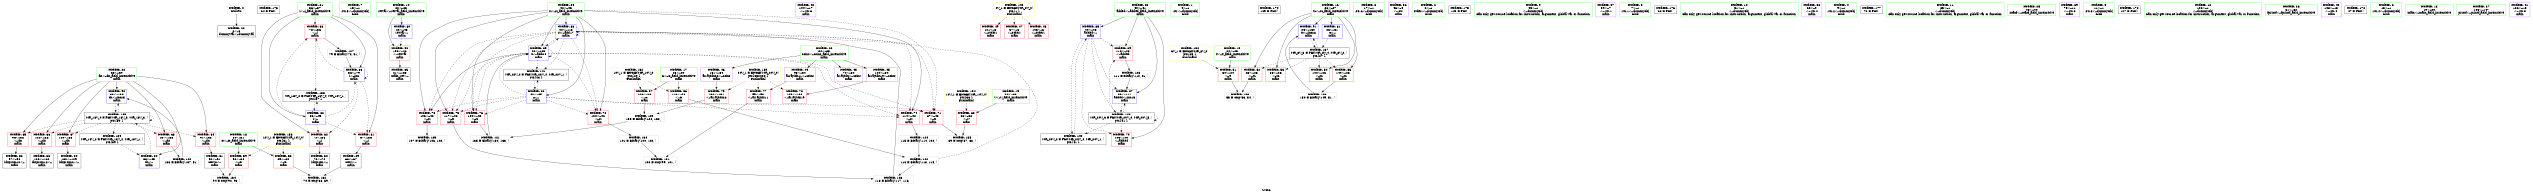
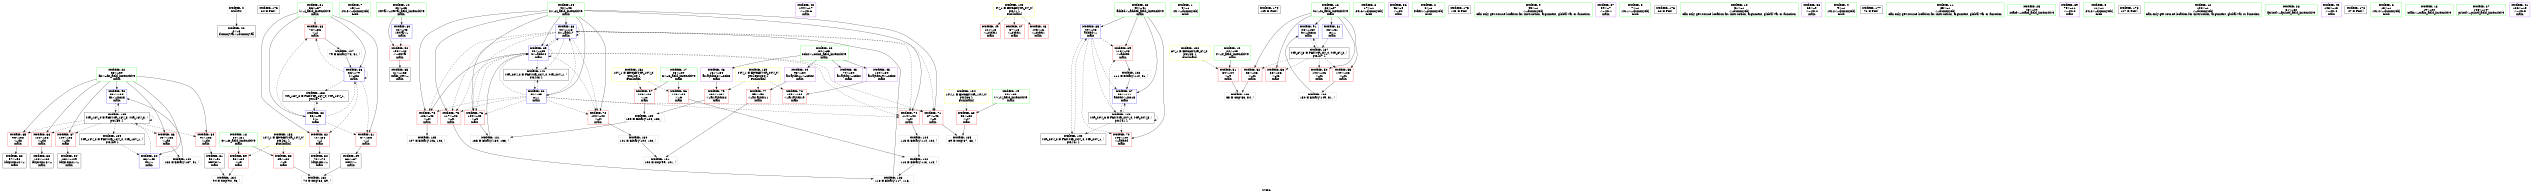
(789, 18) -> (789, 18)
(878, 42) -> (574, 75)
(315, 64) -> (336, 85)
